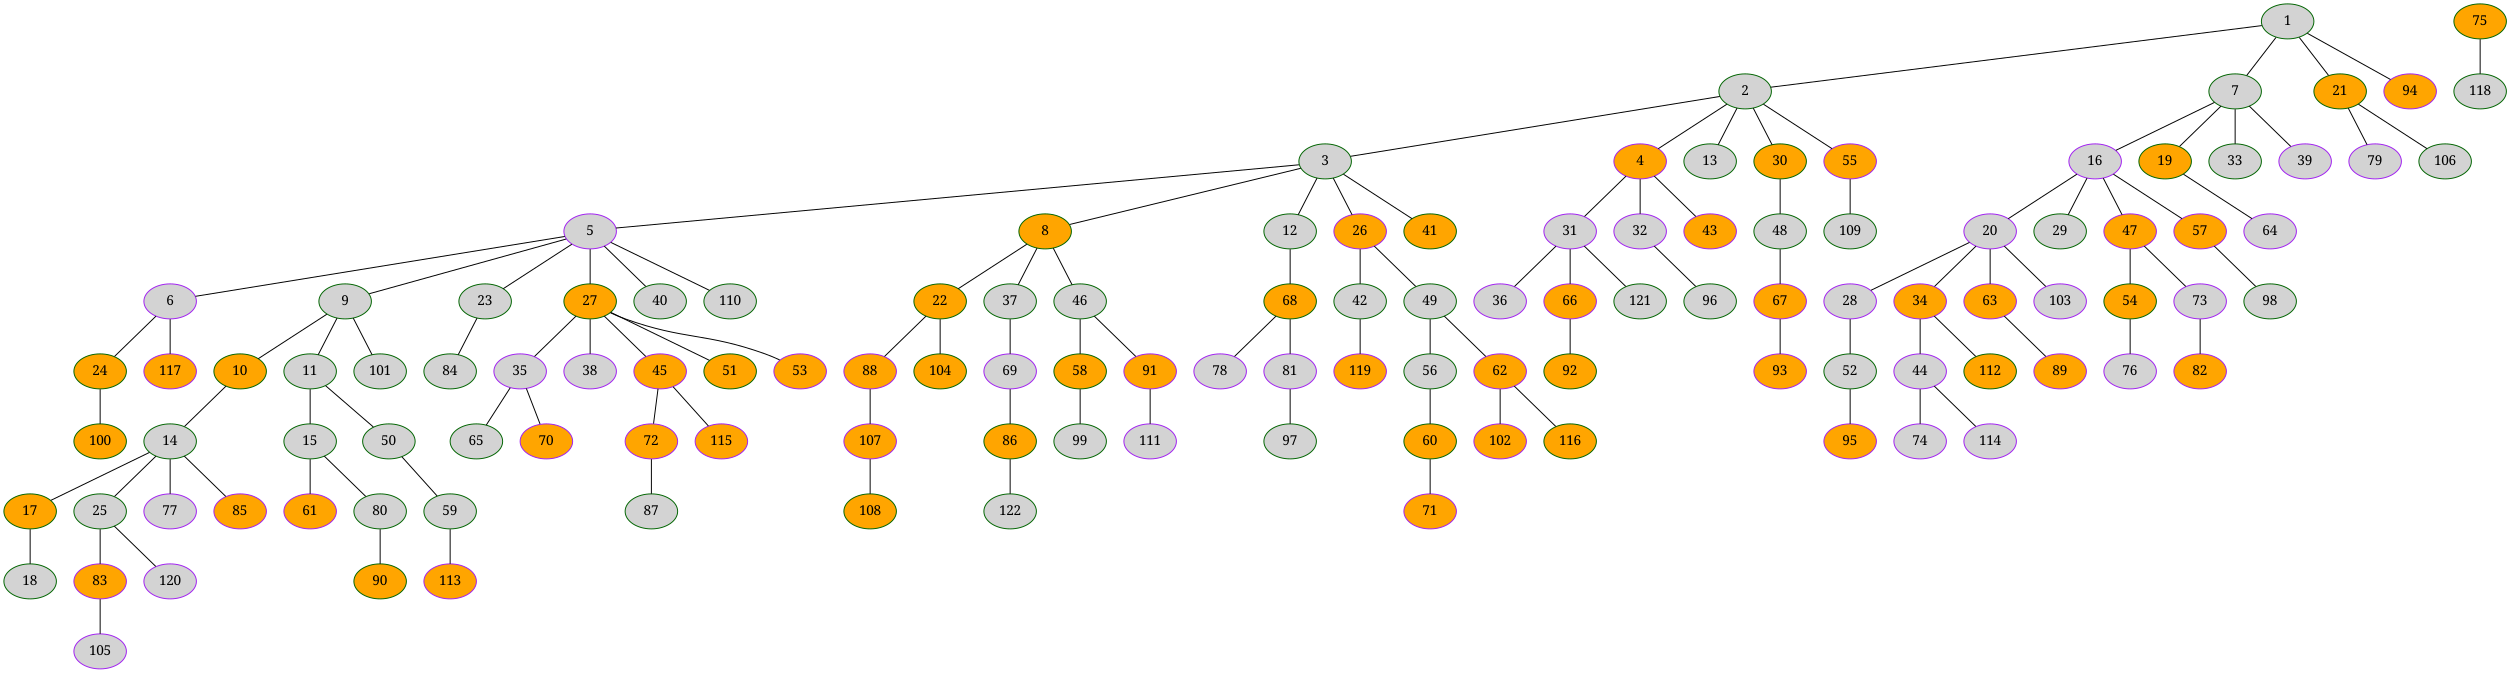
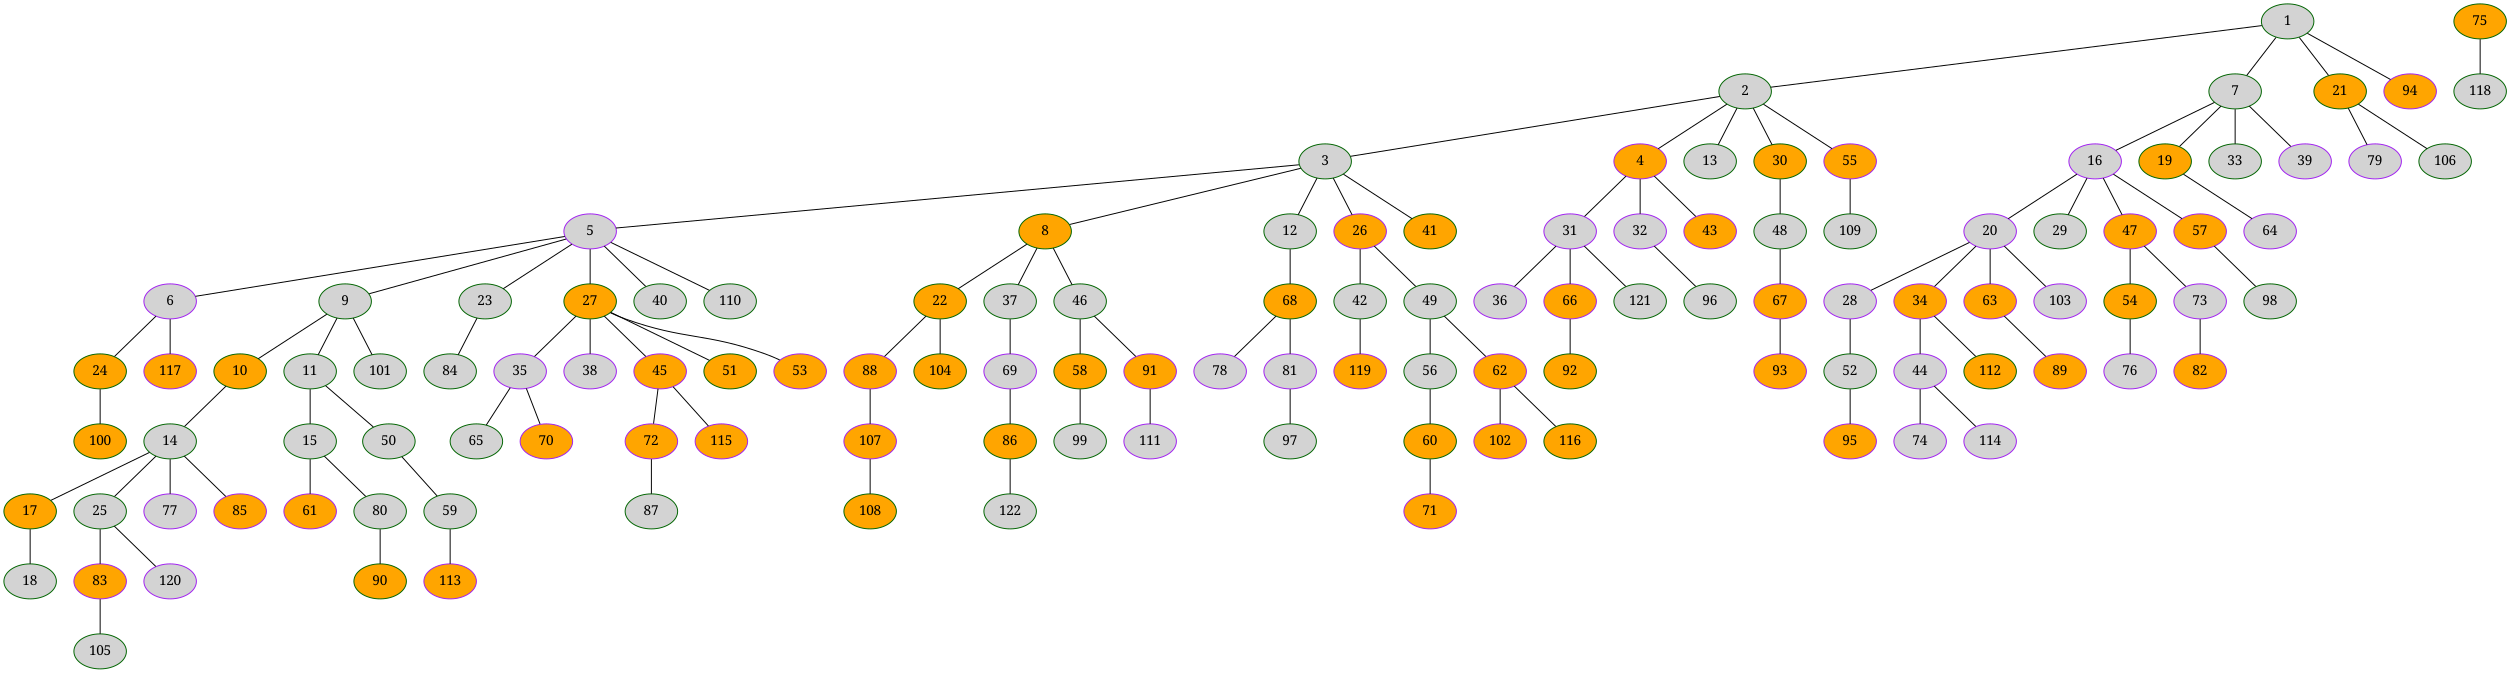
(100, 651) -> (100, 651)
